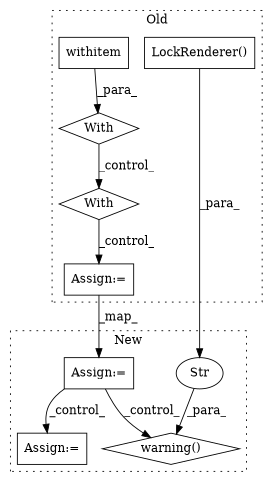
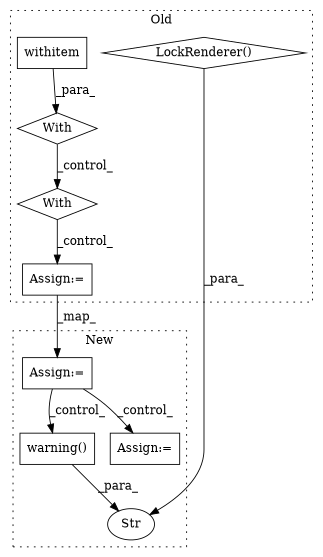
(200, 53) -> (204, 53)
(187, 407) -> (92, 485)
(171, 449) -> (57, 449)
